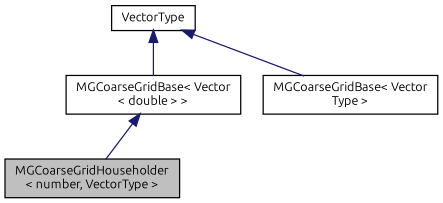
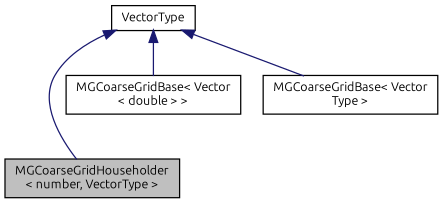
(119, 142) -> (50, 88)
